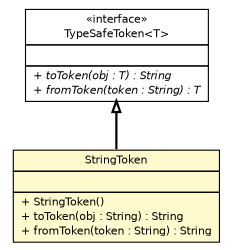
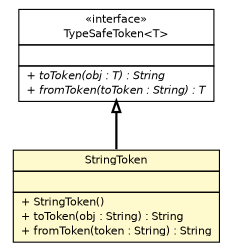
(117, 90) -> (116, 90)
